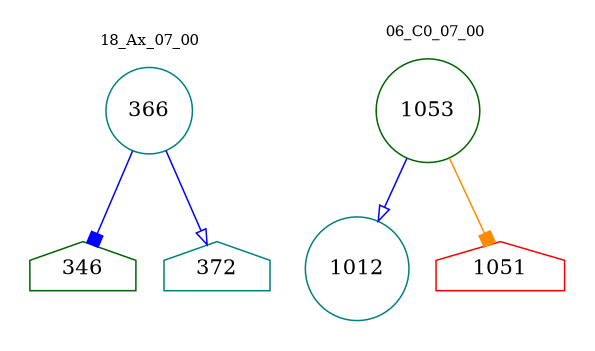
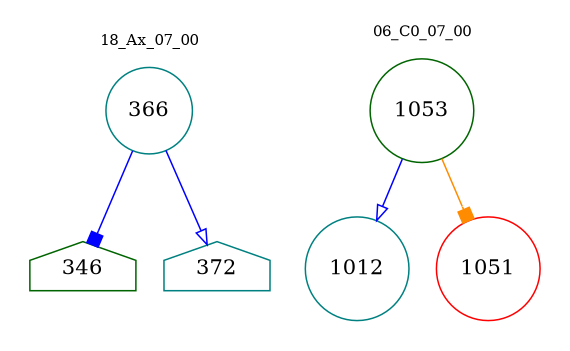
(500, 269) -> (488, 269)
